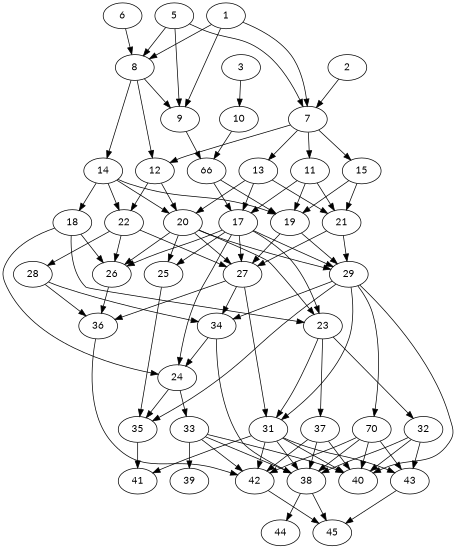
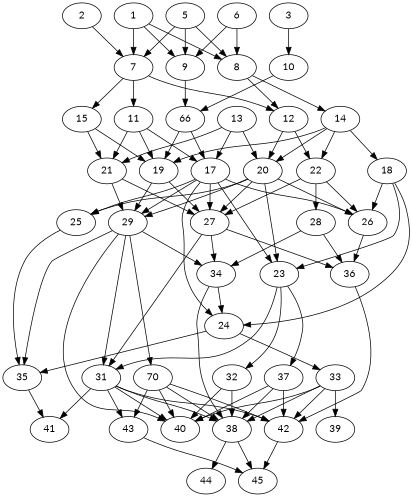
(155, 91) -> (214, 38)
(286, 142) -> none
(418, 452) -> none
